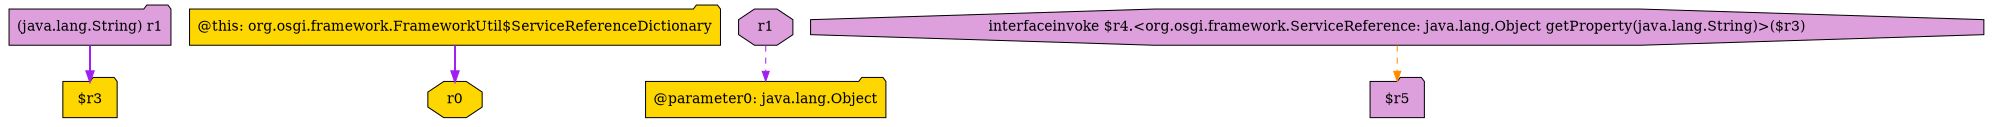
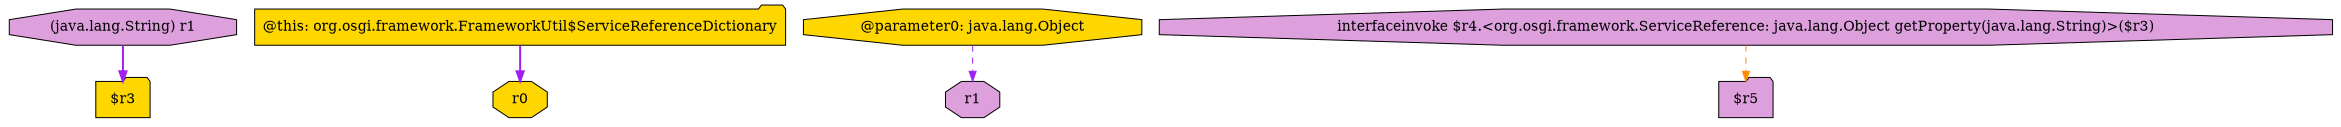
(90, 27) -> (123, 27)
(766, 58) -> (973, 58)
(766, 100) -> (973, 27)
